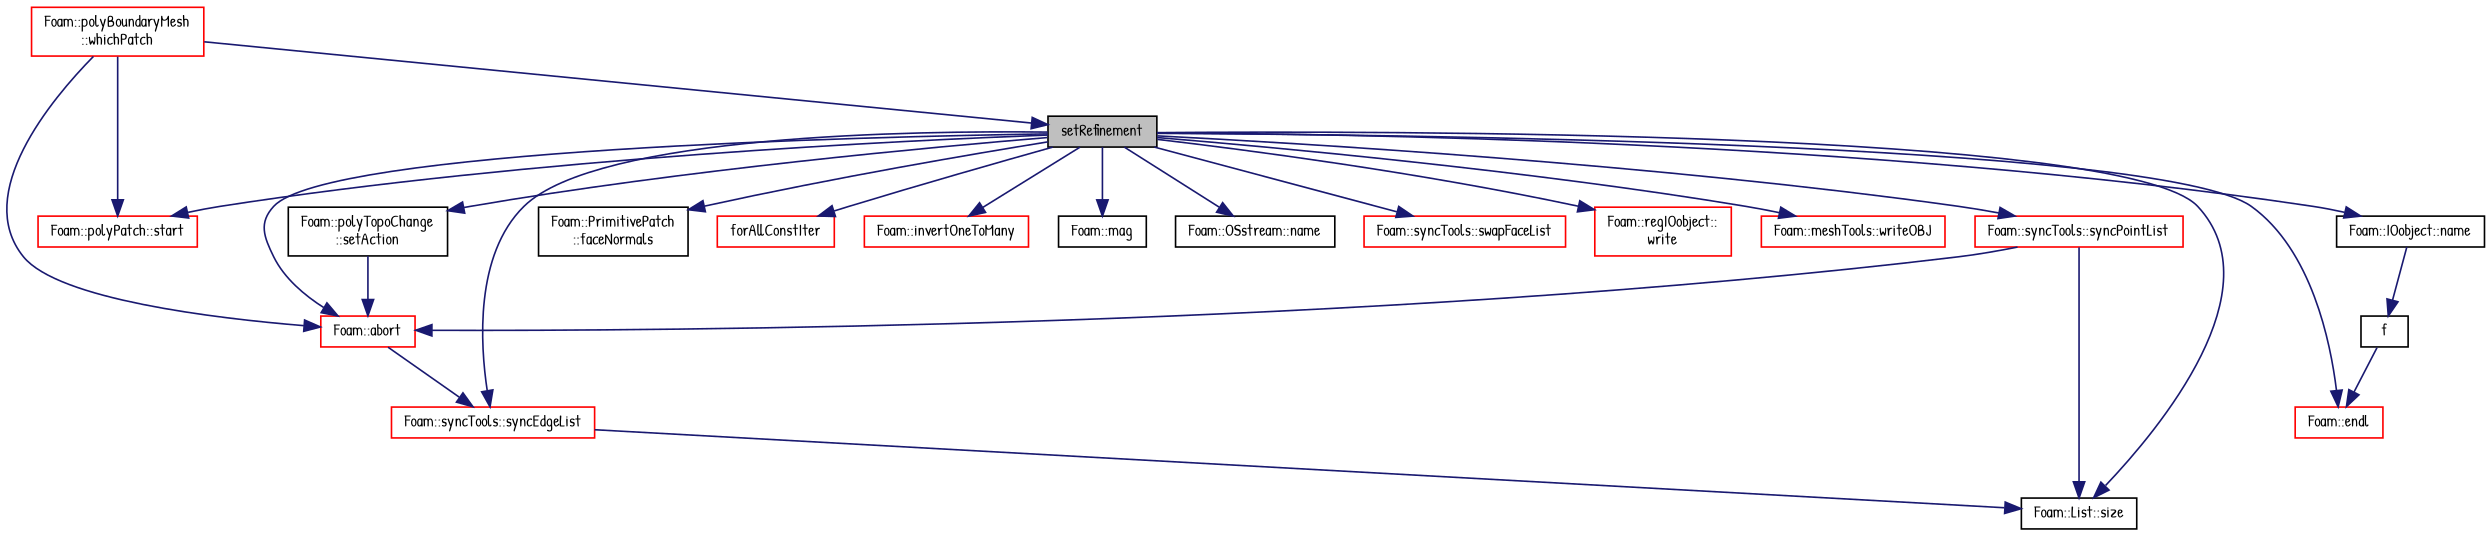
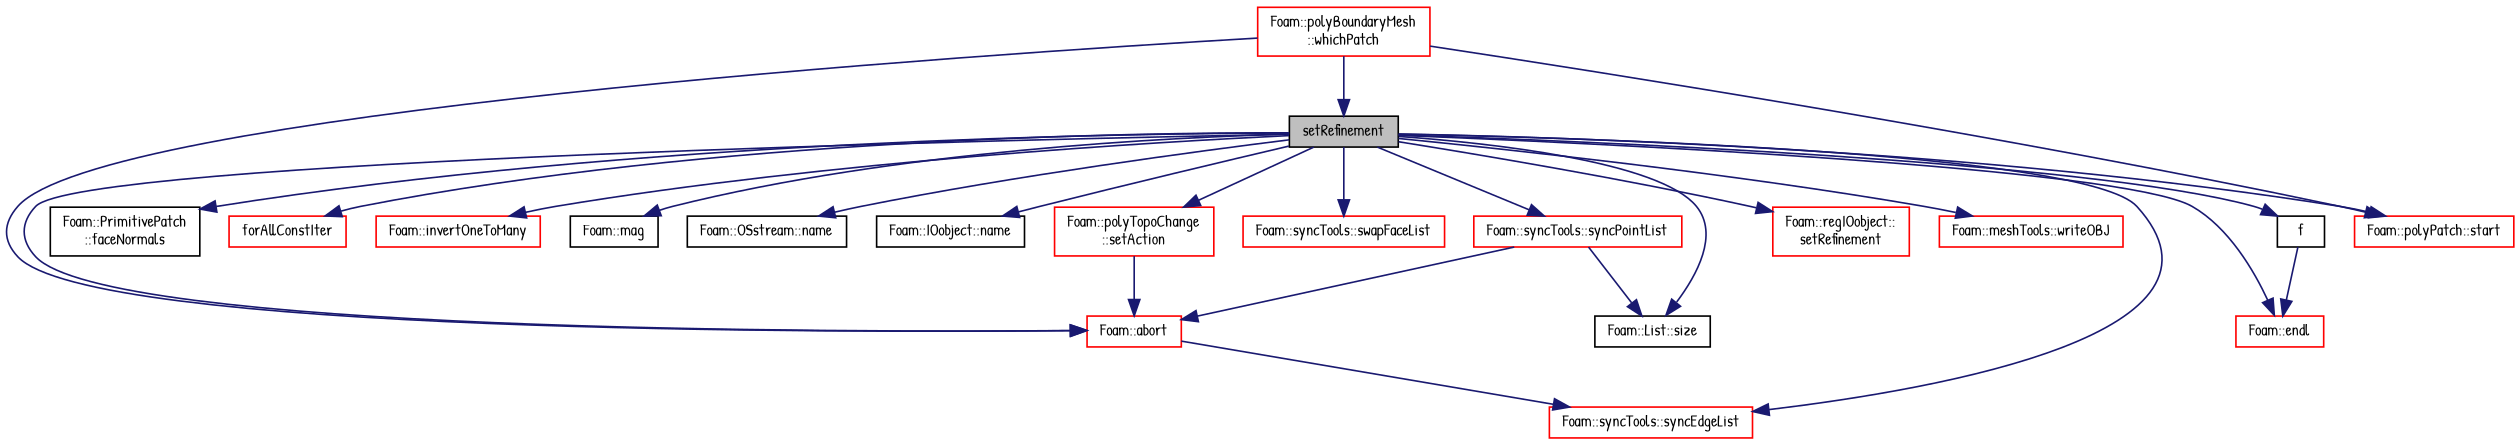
(368, 232) -> (1134, 232)
(1663, 232) -> (1841, 232)
(2400, 274) -> (1832, 156)
(1299, 469) -> none
